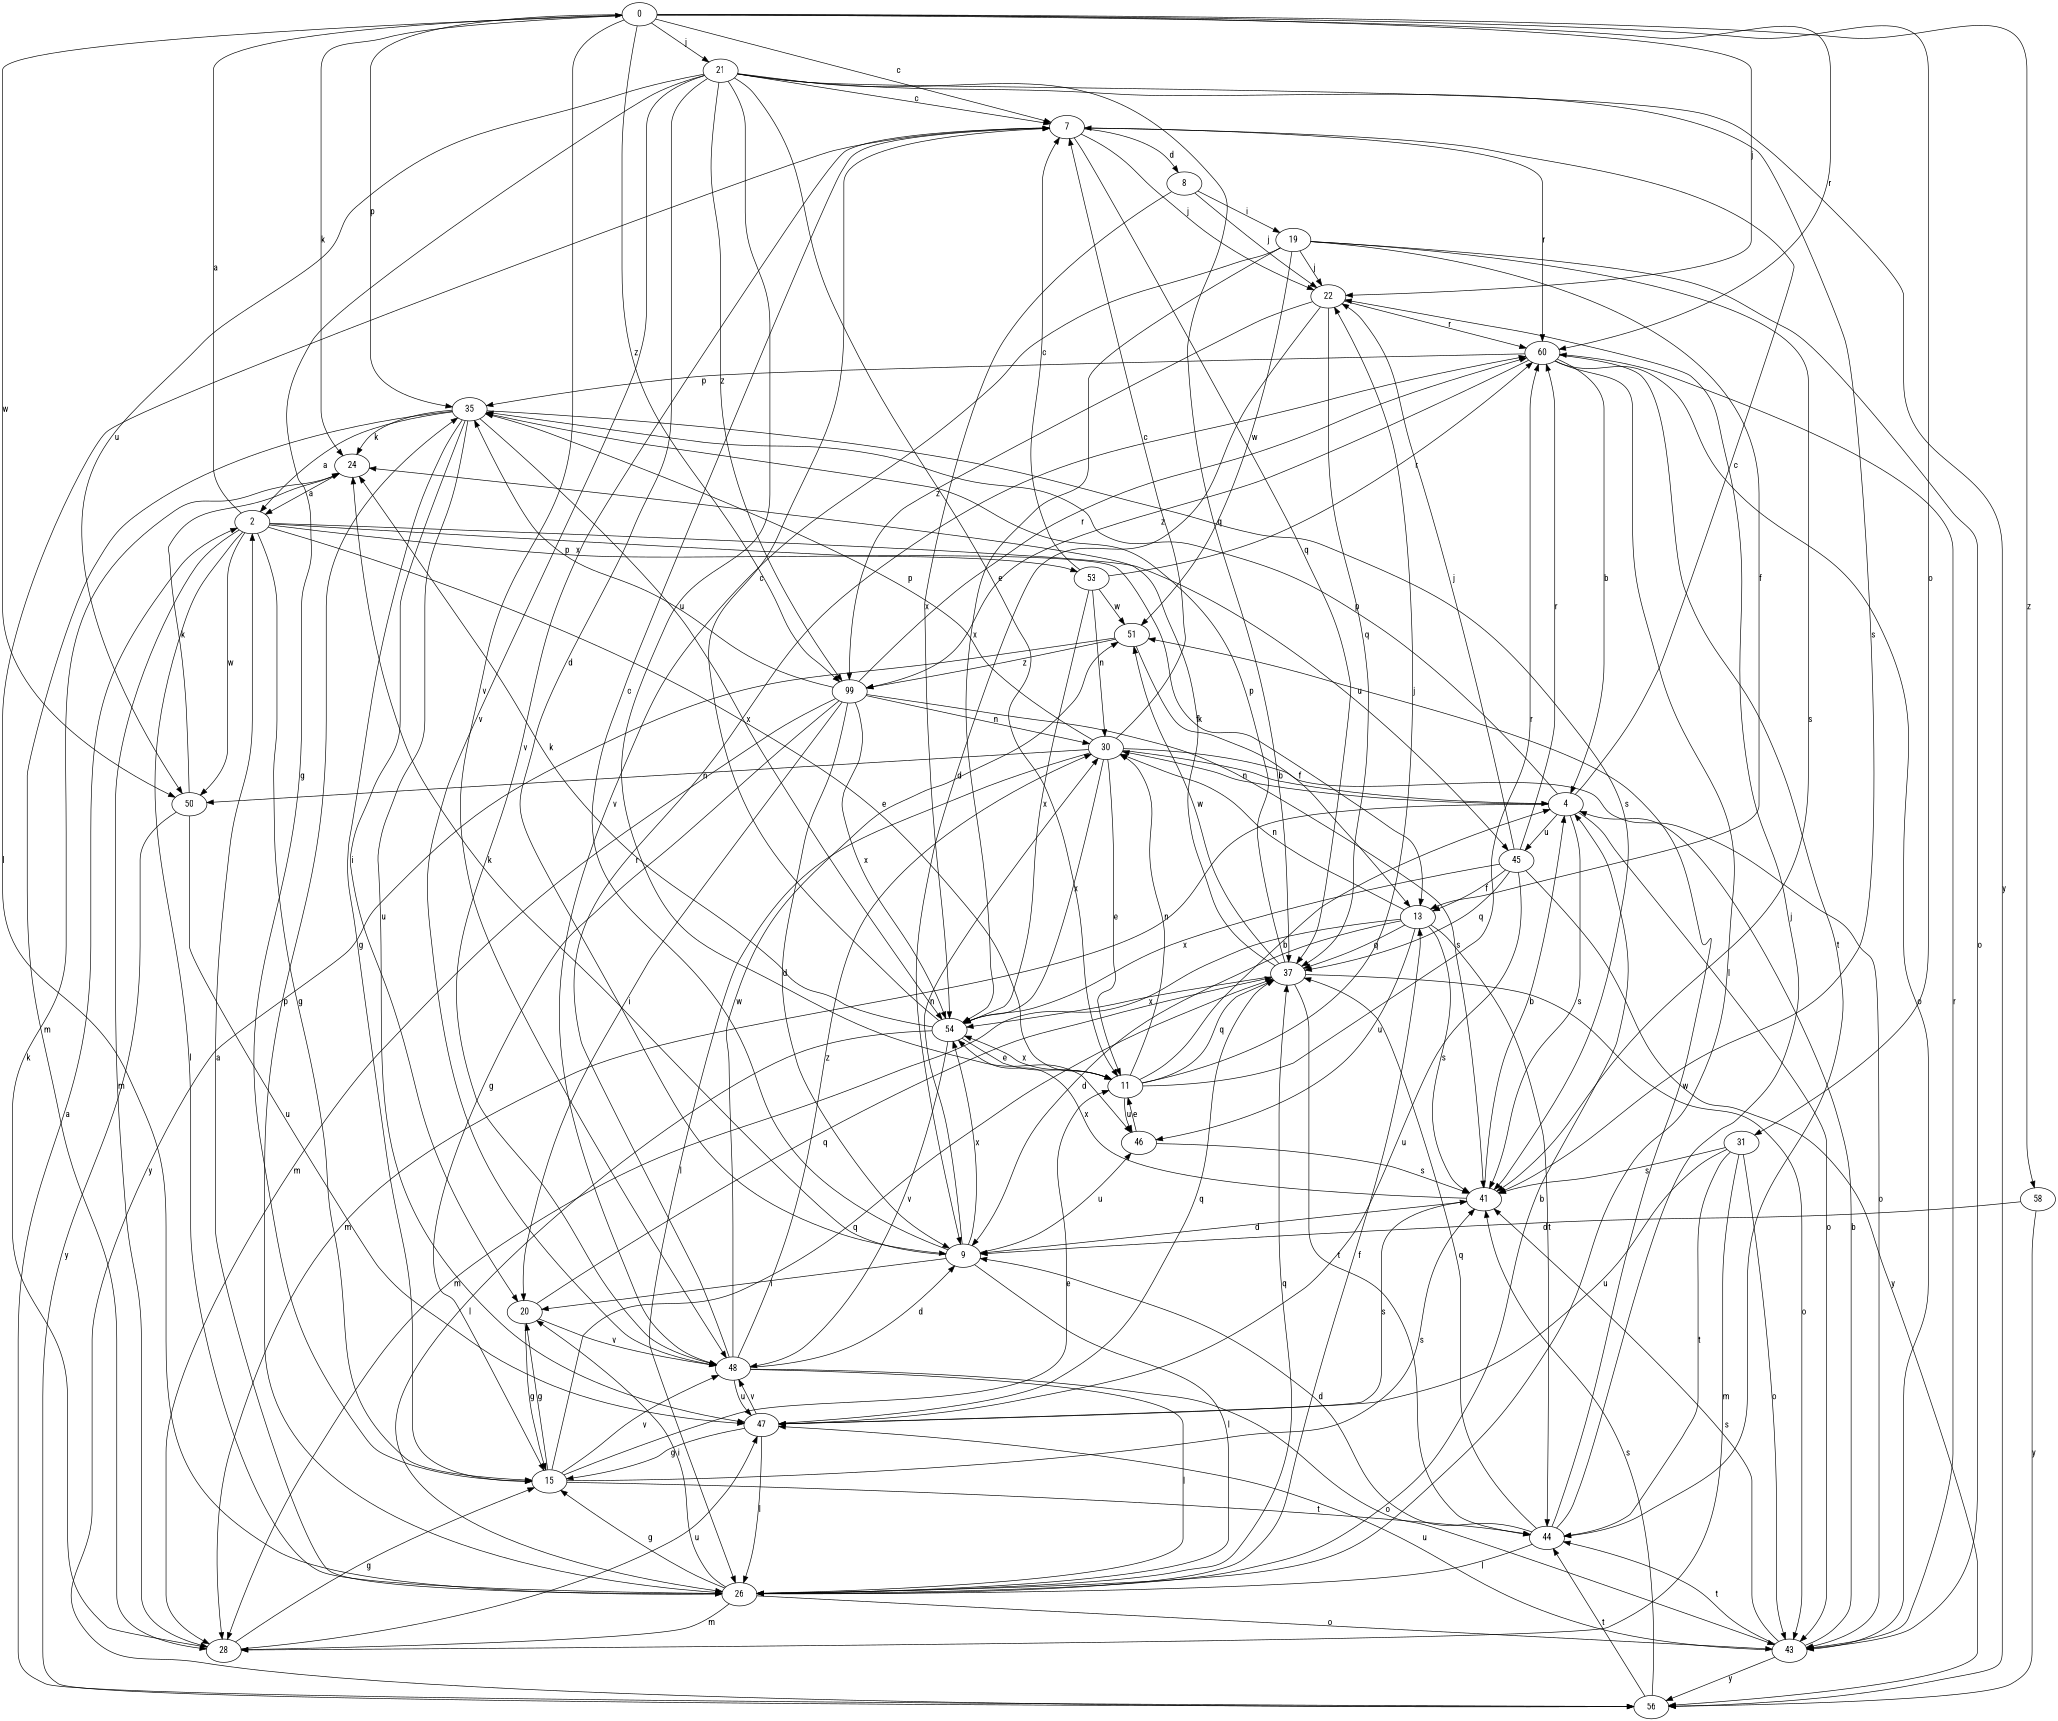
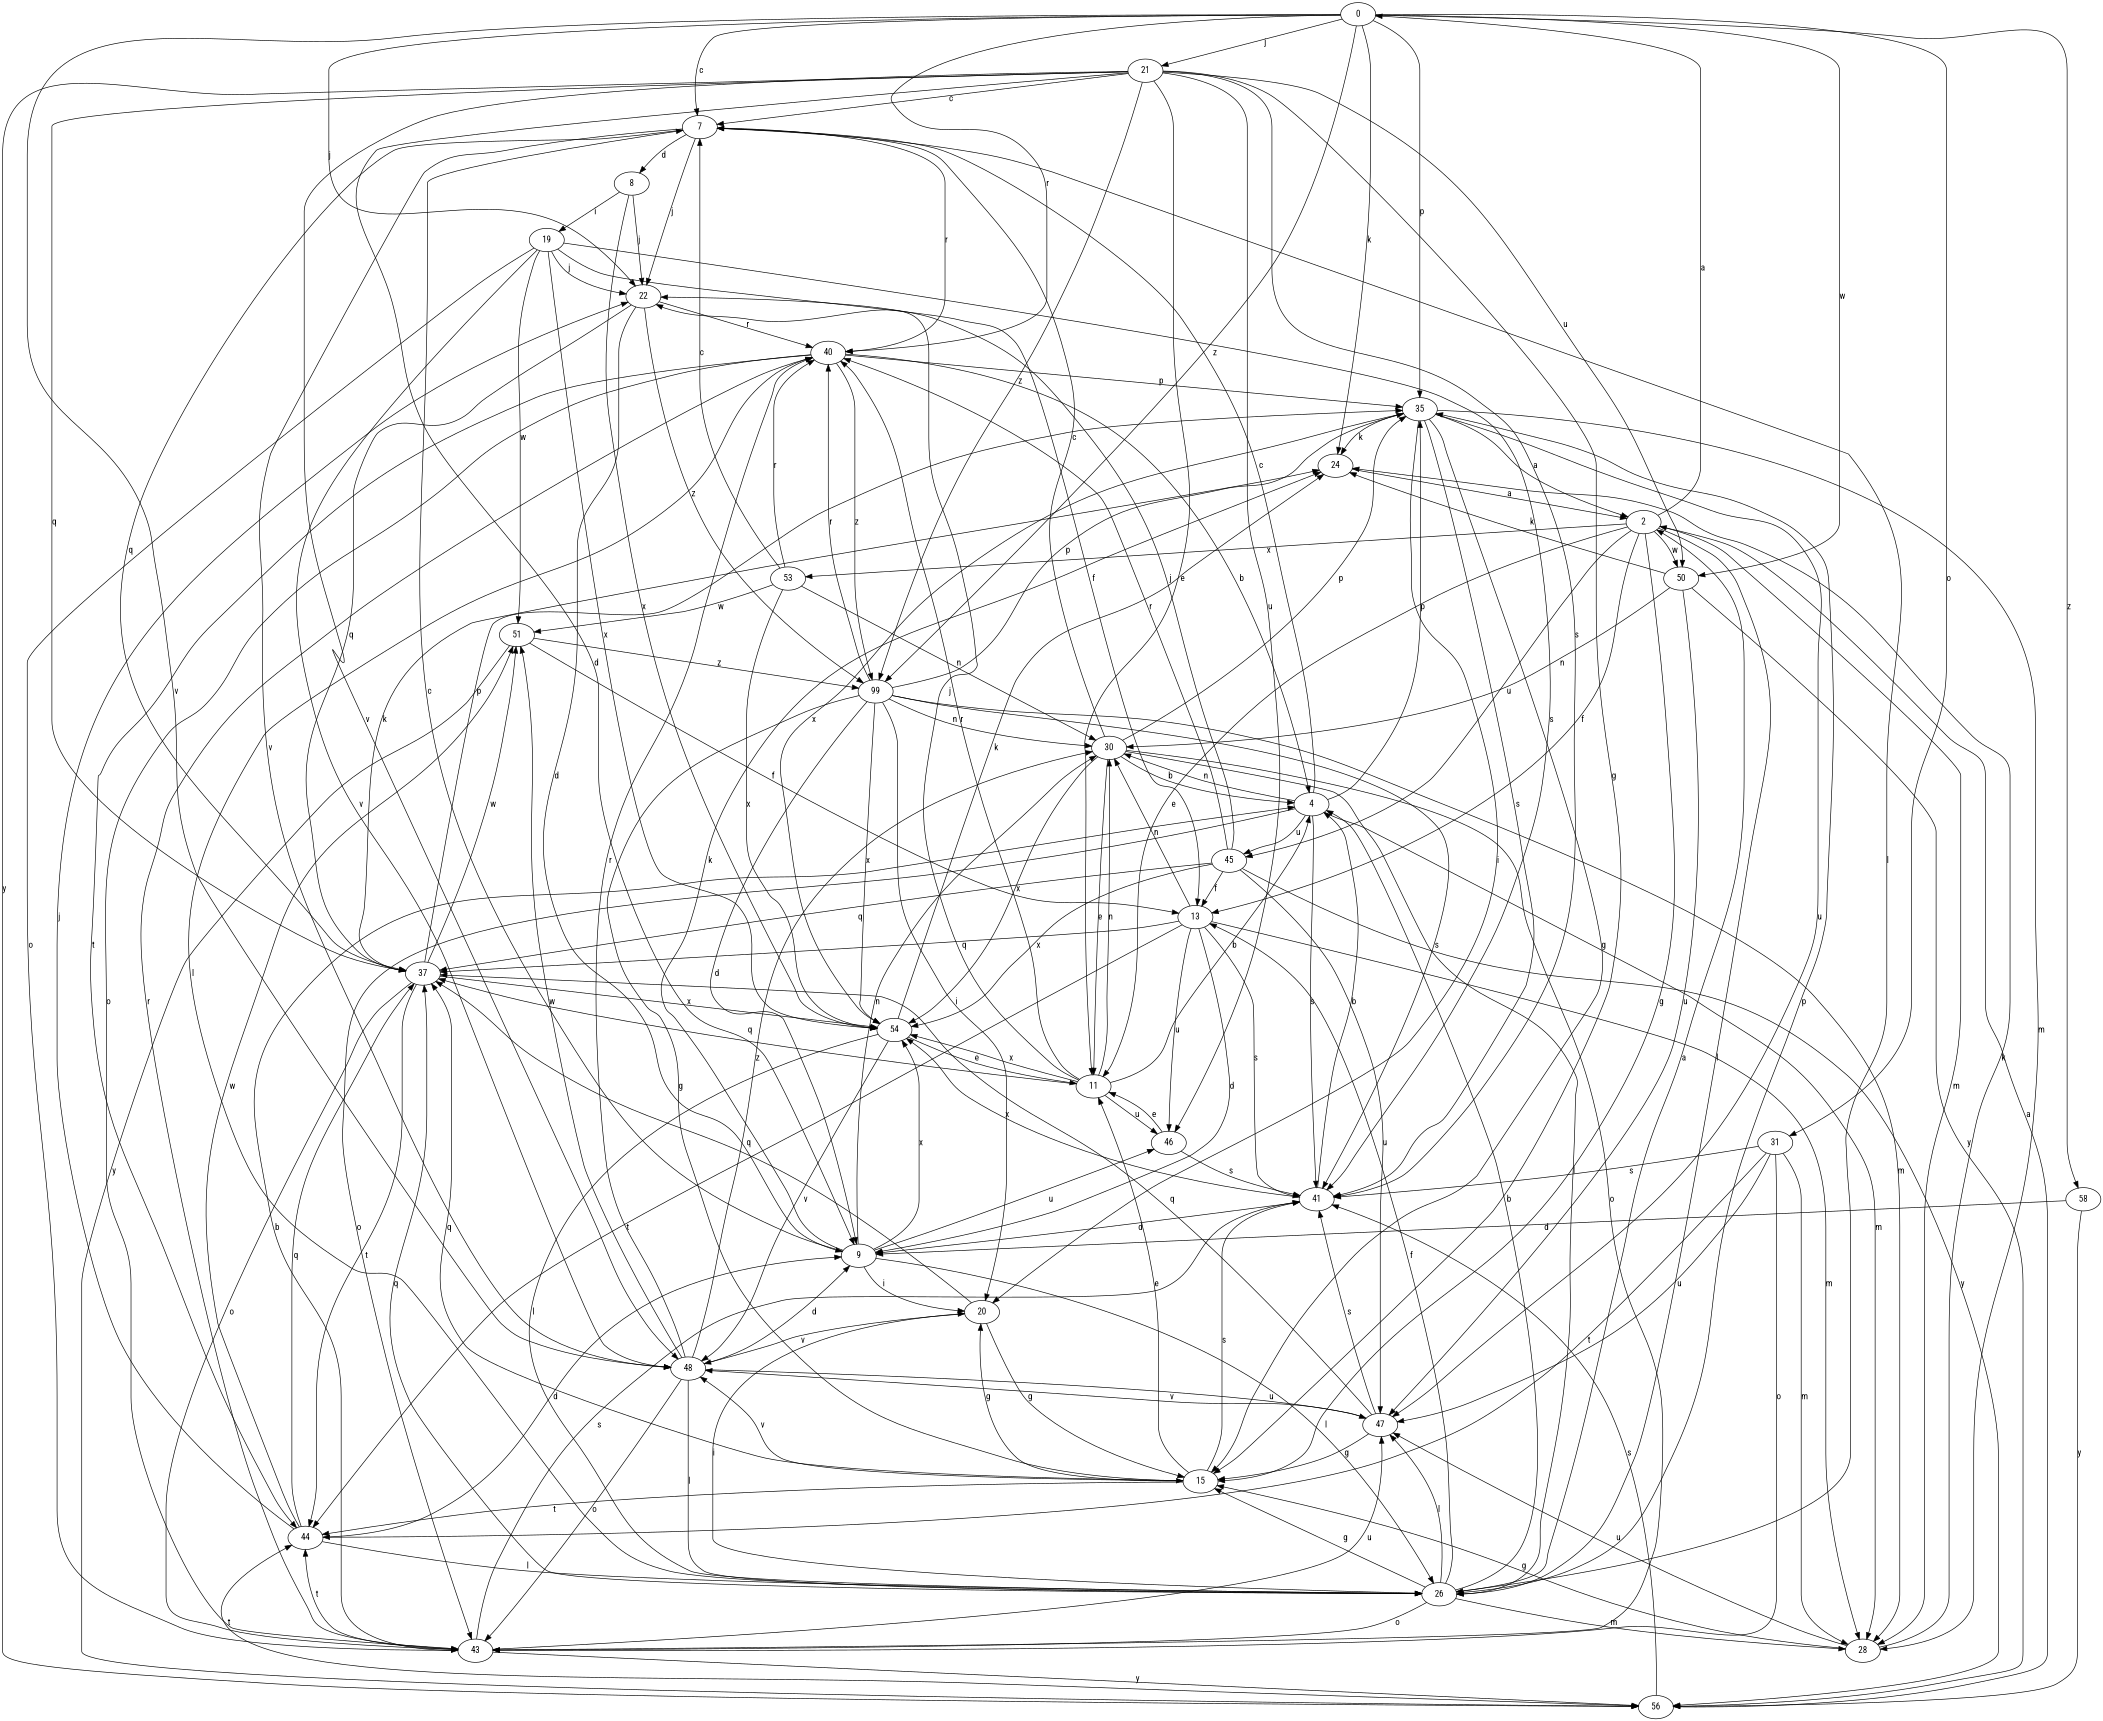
(1542, 353) -> (828, 353)
(776, 539) -> none
(651, 776) -> (1416, 714)
(759, 1507) -> (1436, 1505)
